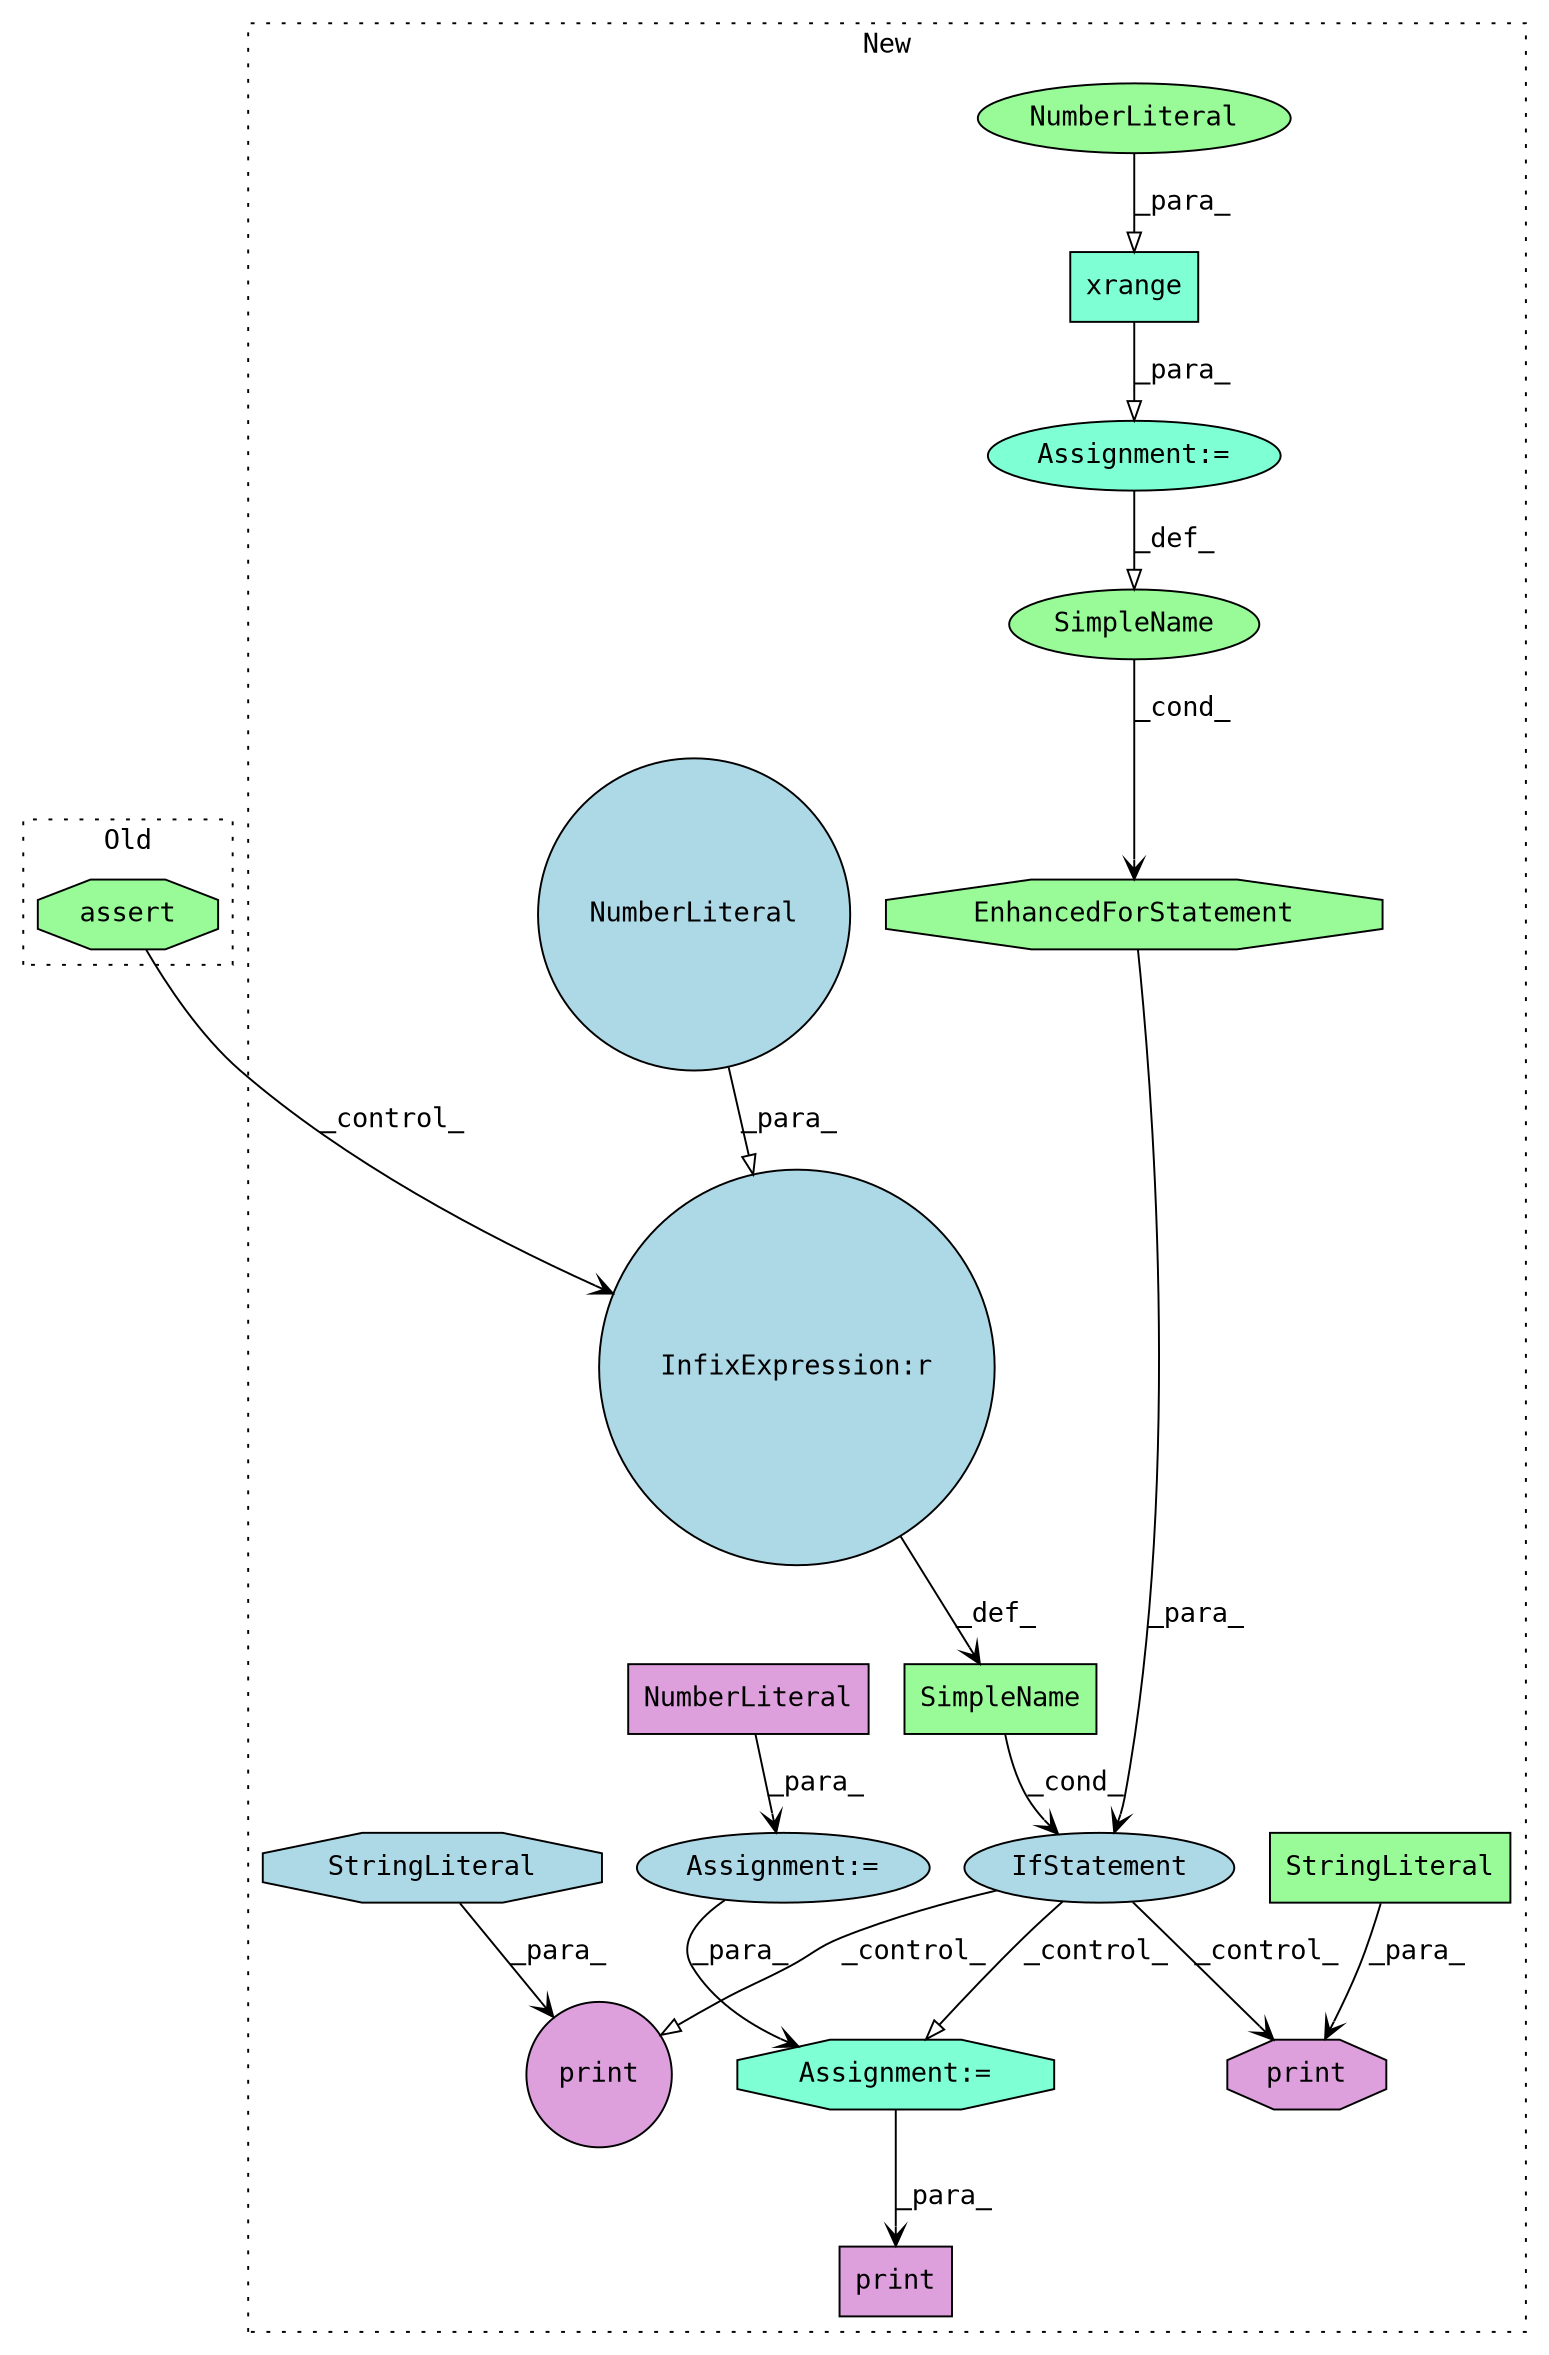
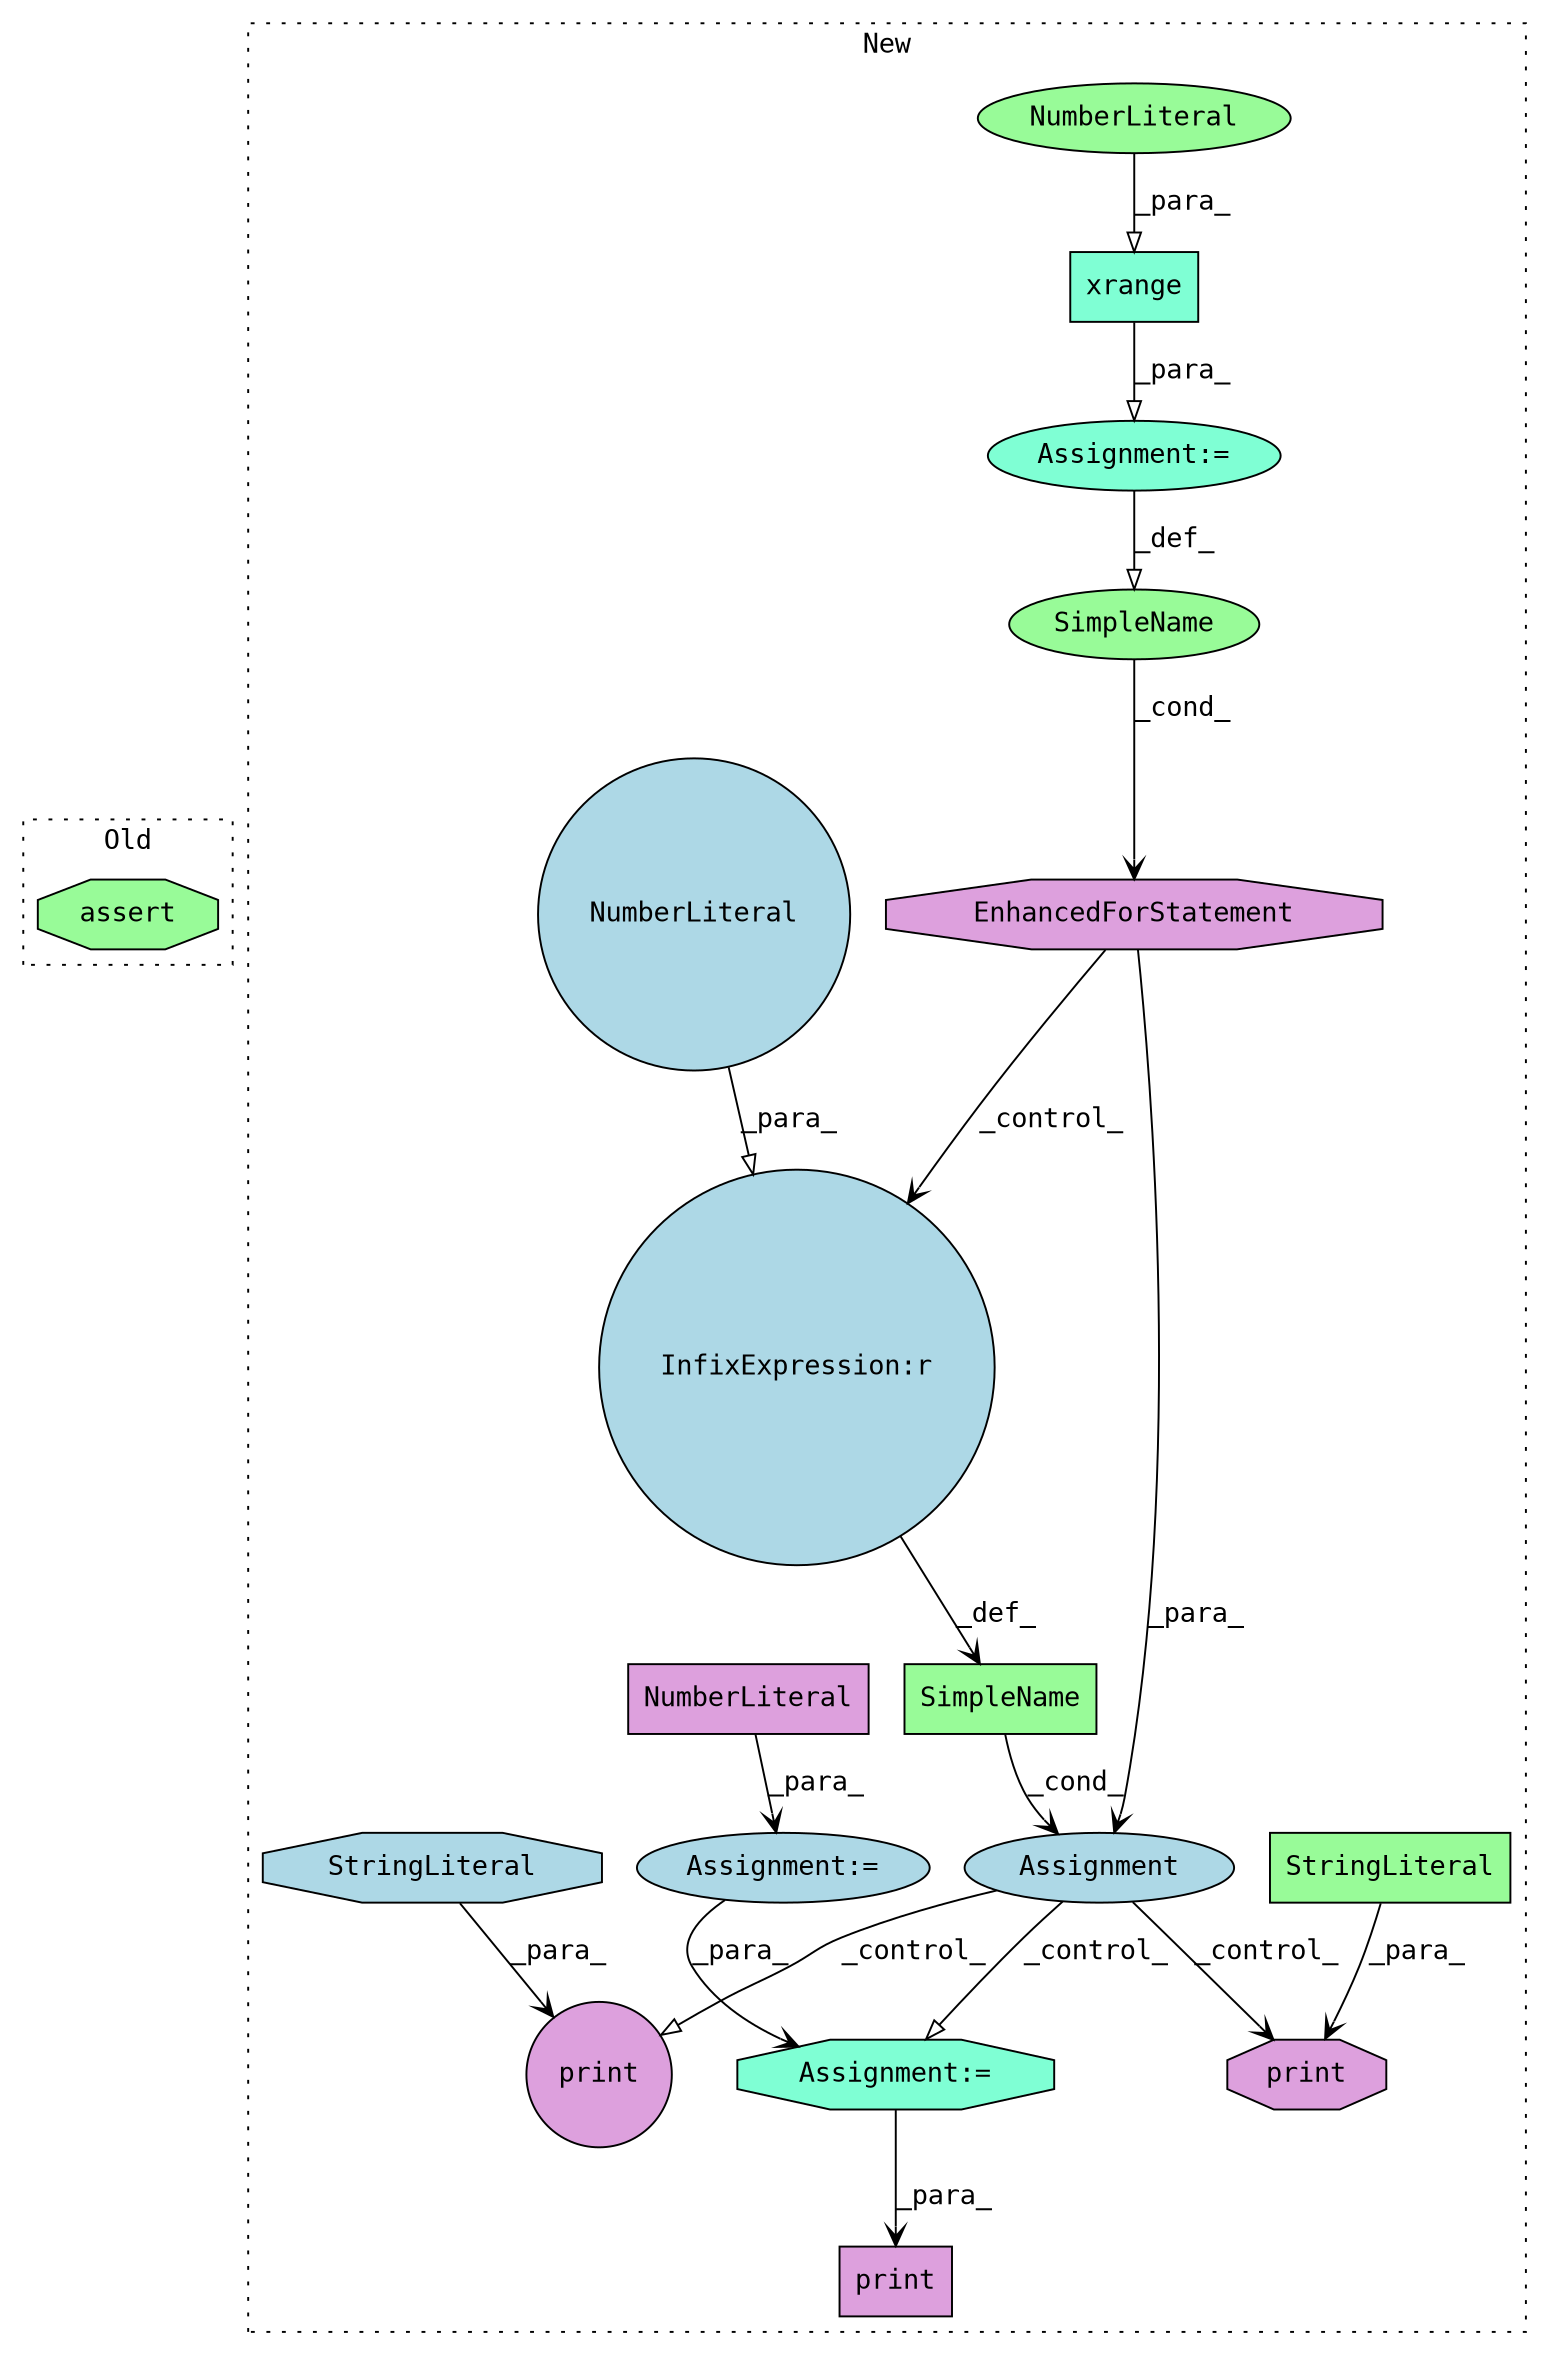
(1134, 914) -> (1134, 914)
(345, 1149) -> (1010, 1066)
(1099, 1868) -> (1099, 1868)
